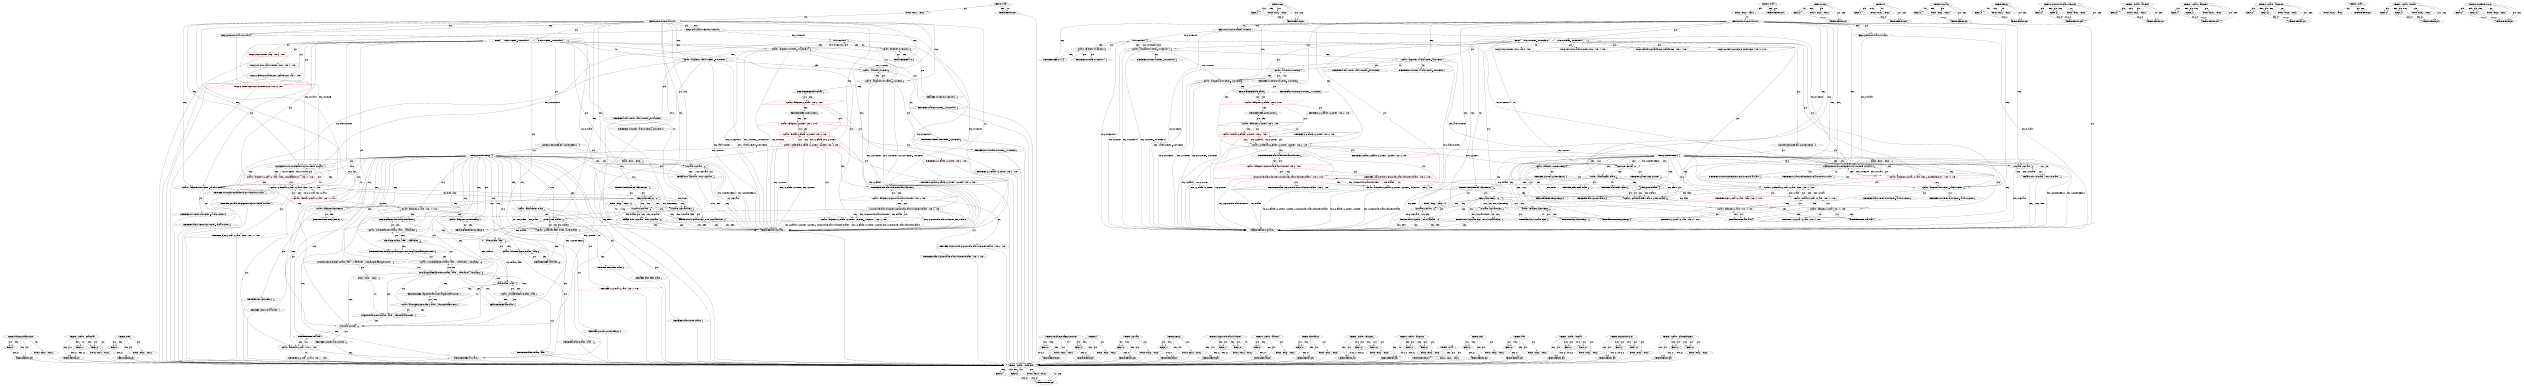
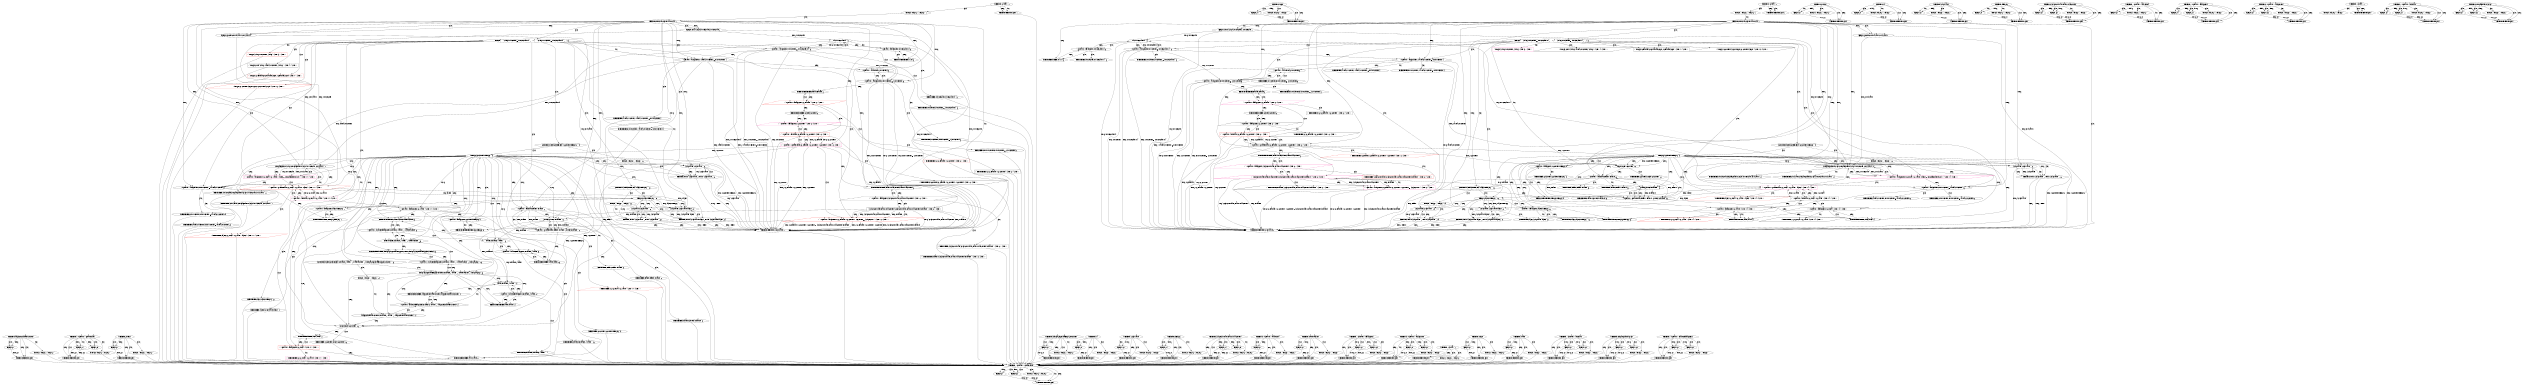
(1826, 203) -> (1819, 204)
(244, 273) -> (278, 272)
